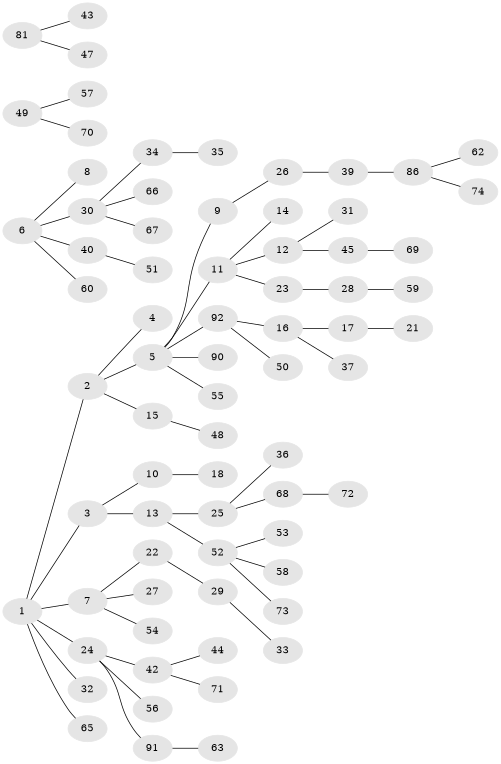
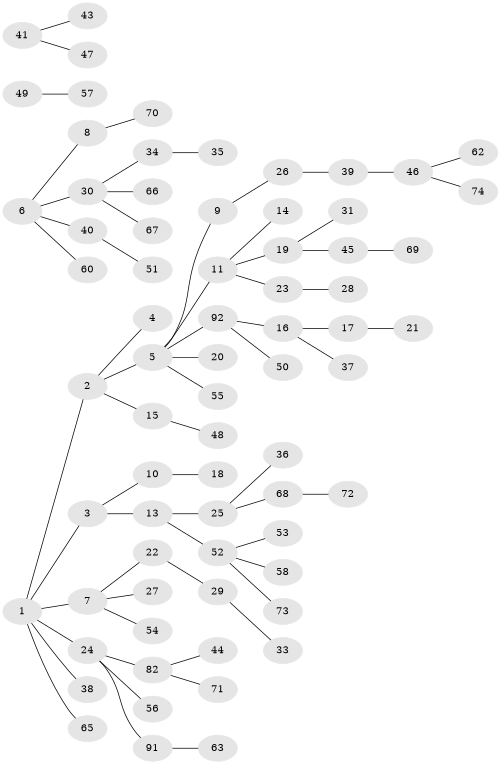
(22, 35) -> (22, 35)
(55, 123) -> (120, 123)
(413, 172) -> (413, 172)
(283, 250) -> (283, 250)
(413, 289) -> none
(218, 357) -> (218, 357)
(153, 670) -> (153, 670)
(88, 690) -> (88, 690)
